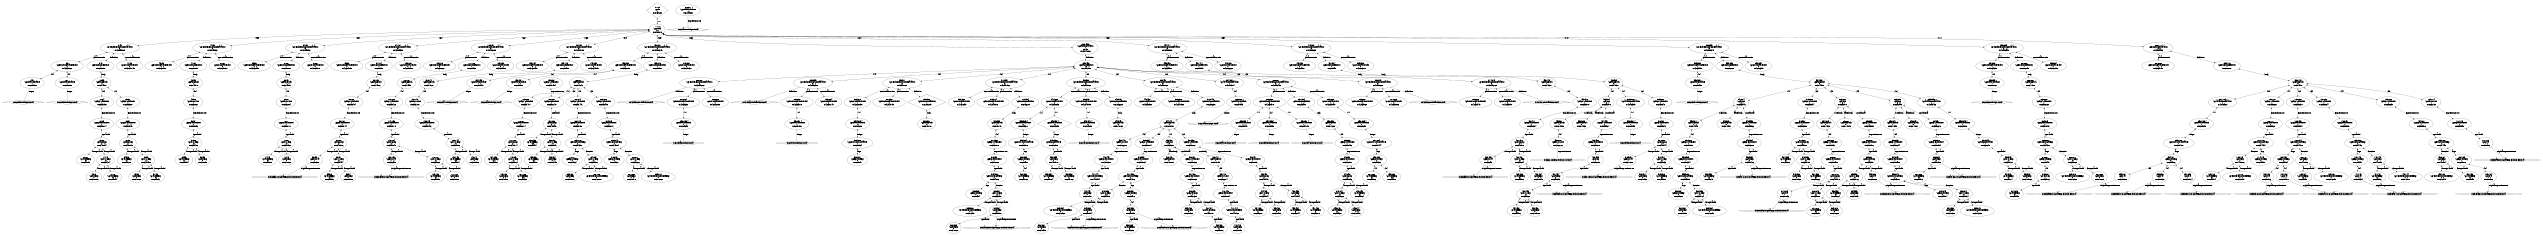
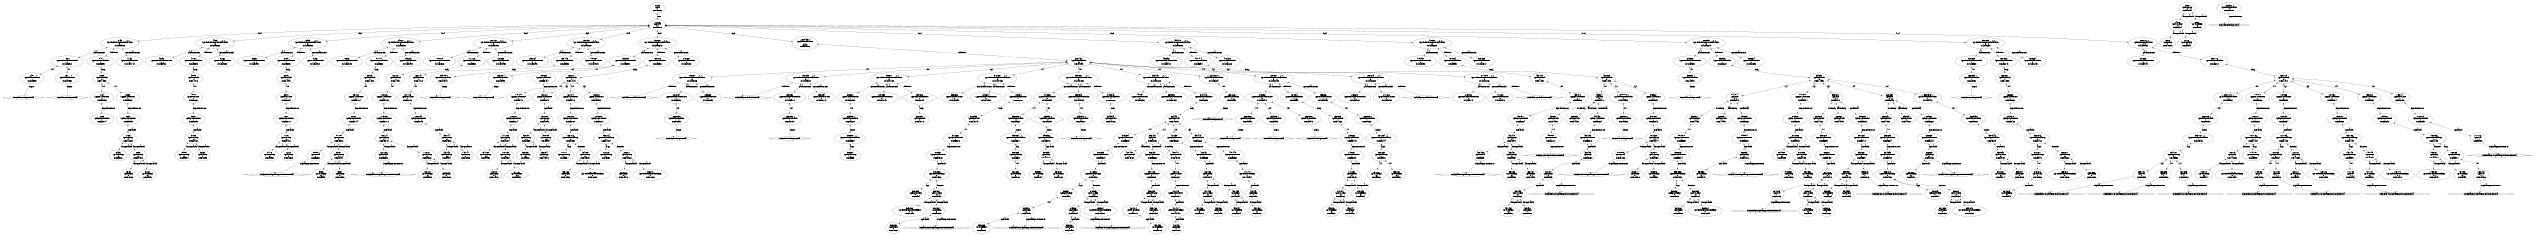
(657, 10) -> (657, 8)
(102, 133) -> none
(522, 177) -> (516, 175)
